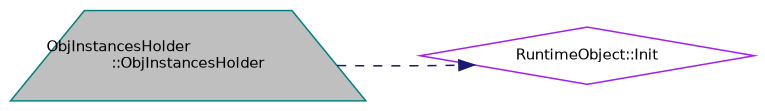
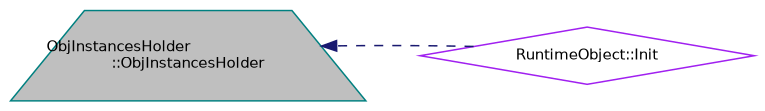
(398, 66) -> (405, 46)
